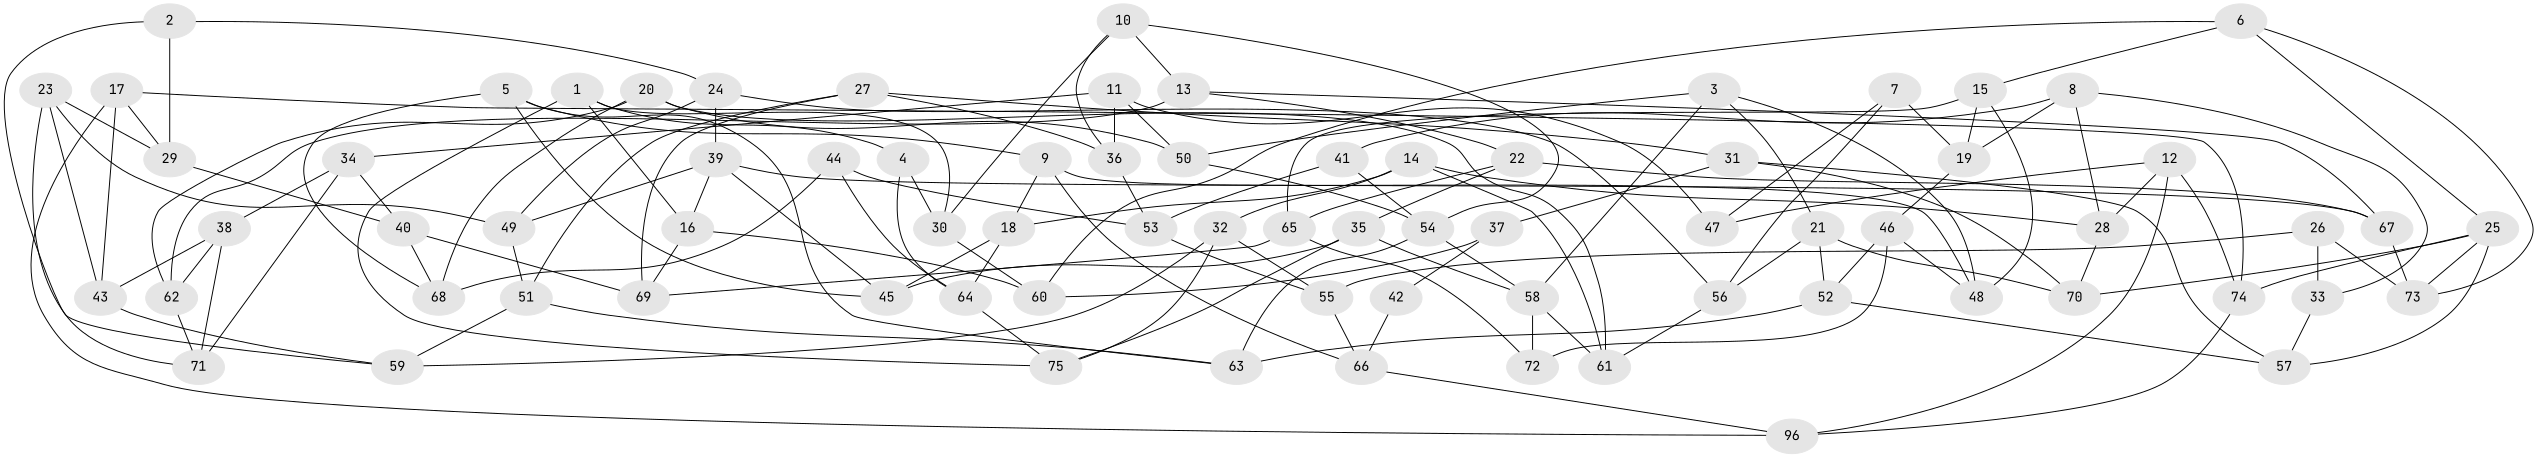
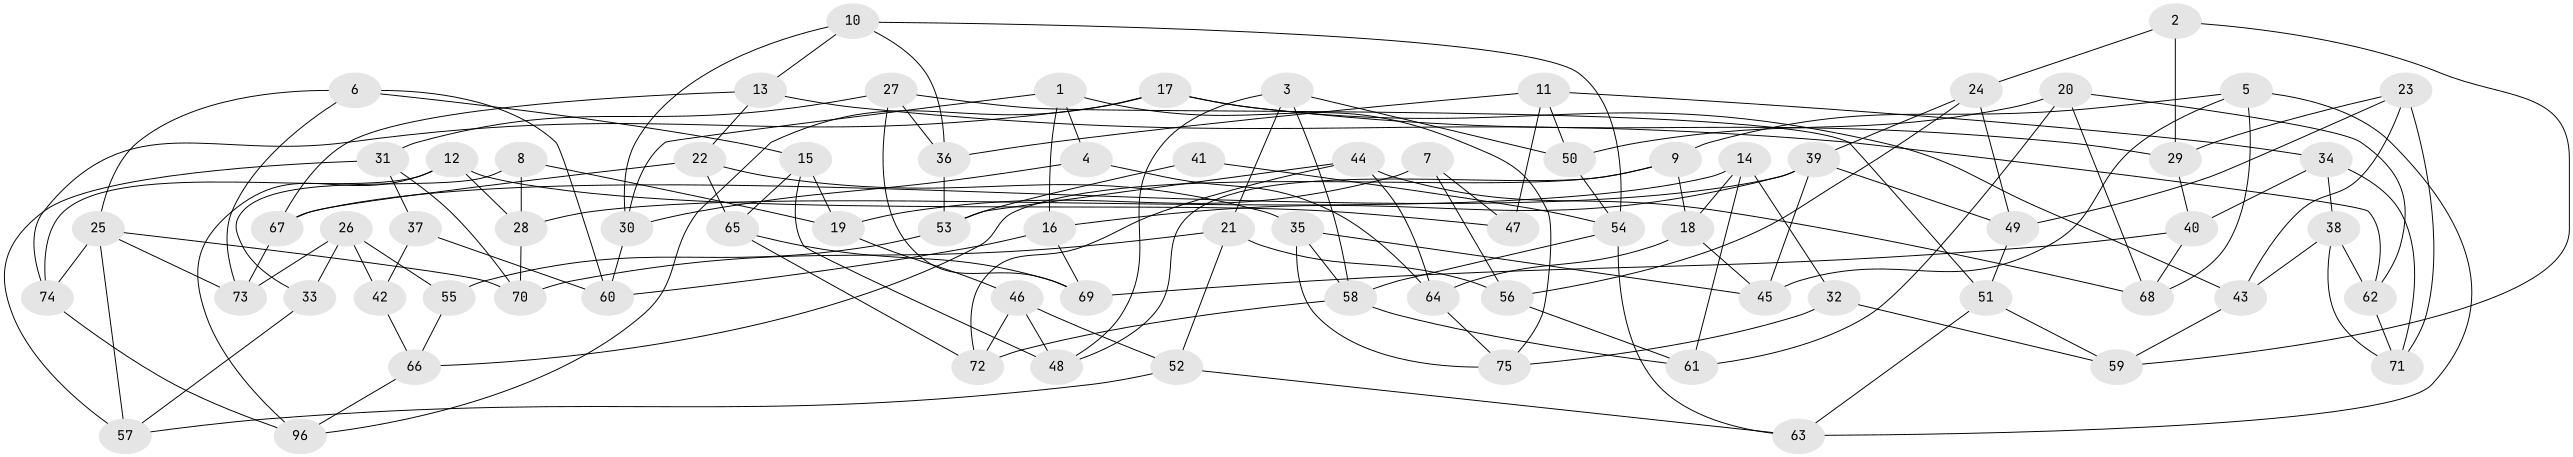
(1705, 117) -> none
none -> (1121, 229)
(1274, 263) -> none
none -> (366, 269)
